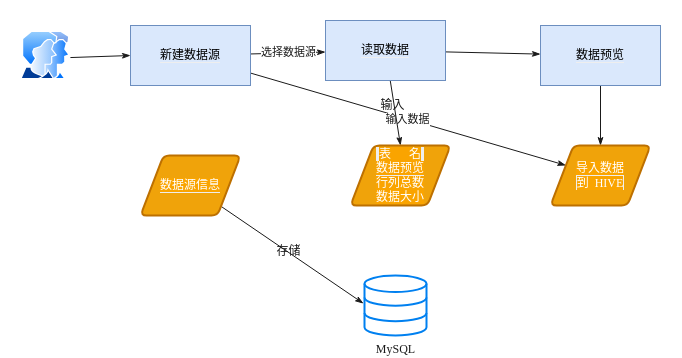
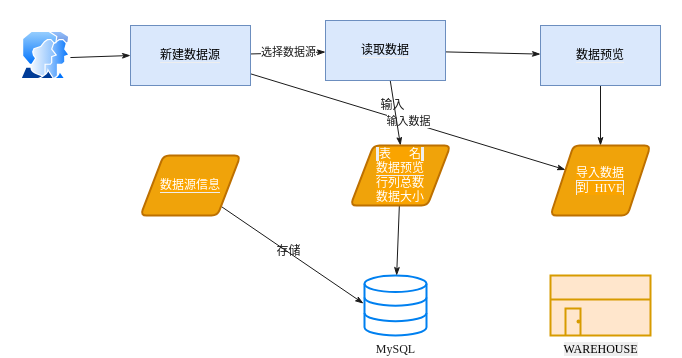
(601, 176) -> (601, 181)
none -> (398, 237)
none -> (601, 306)
